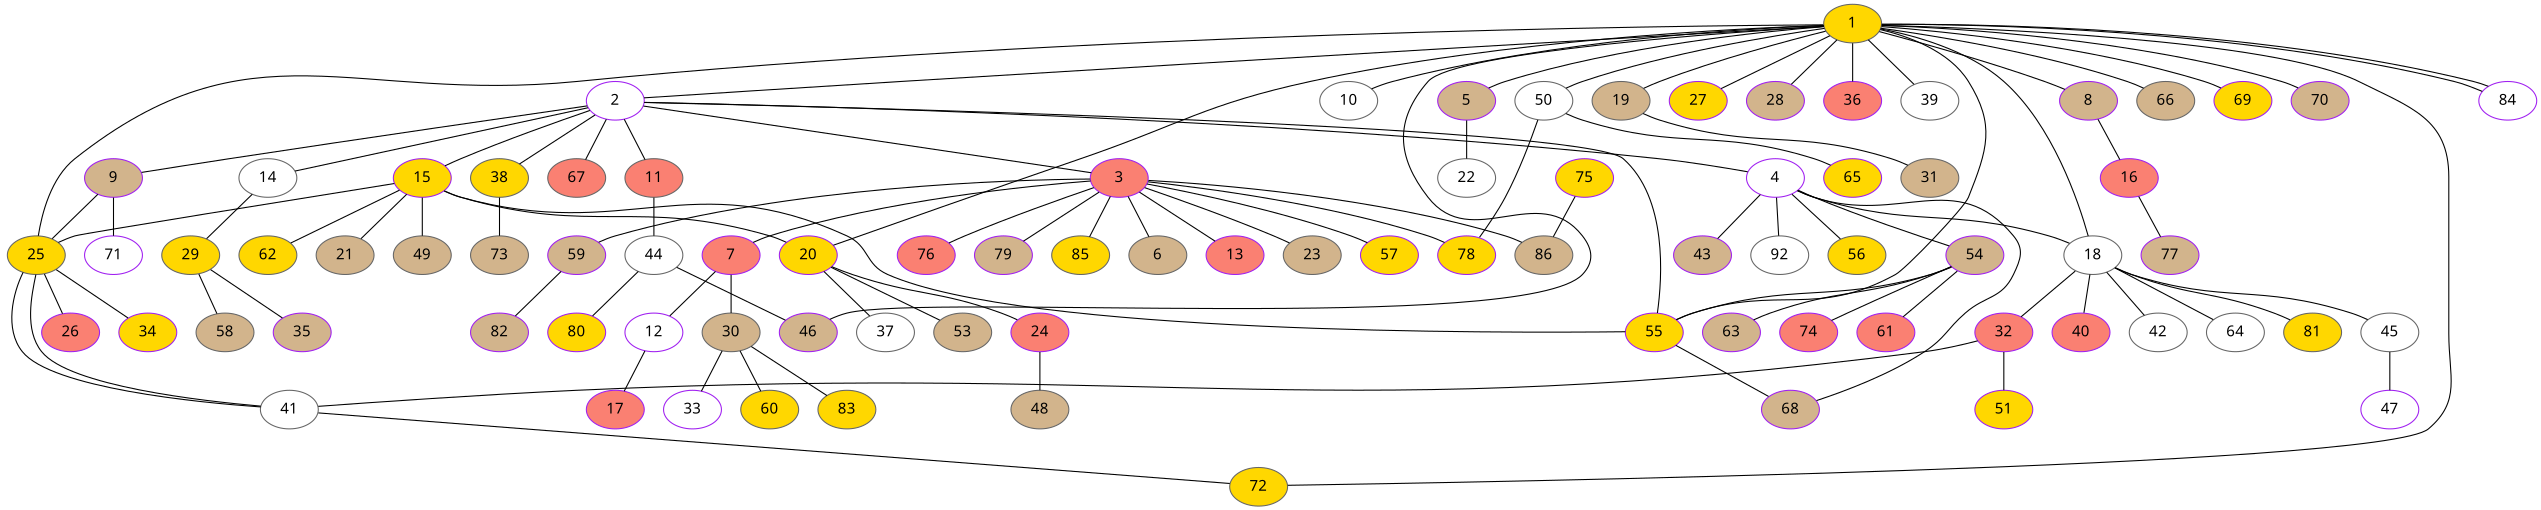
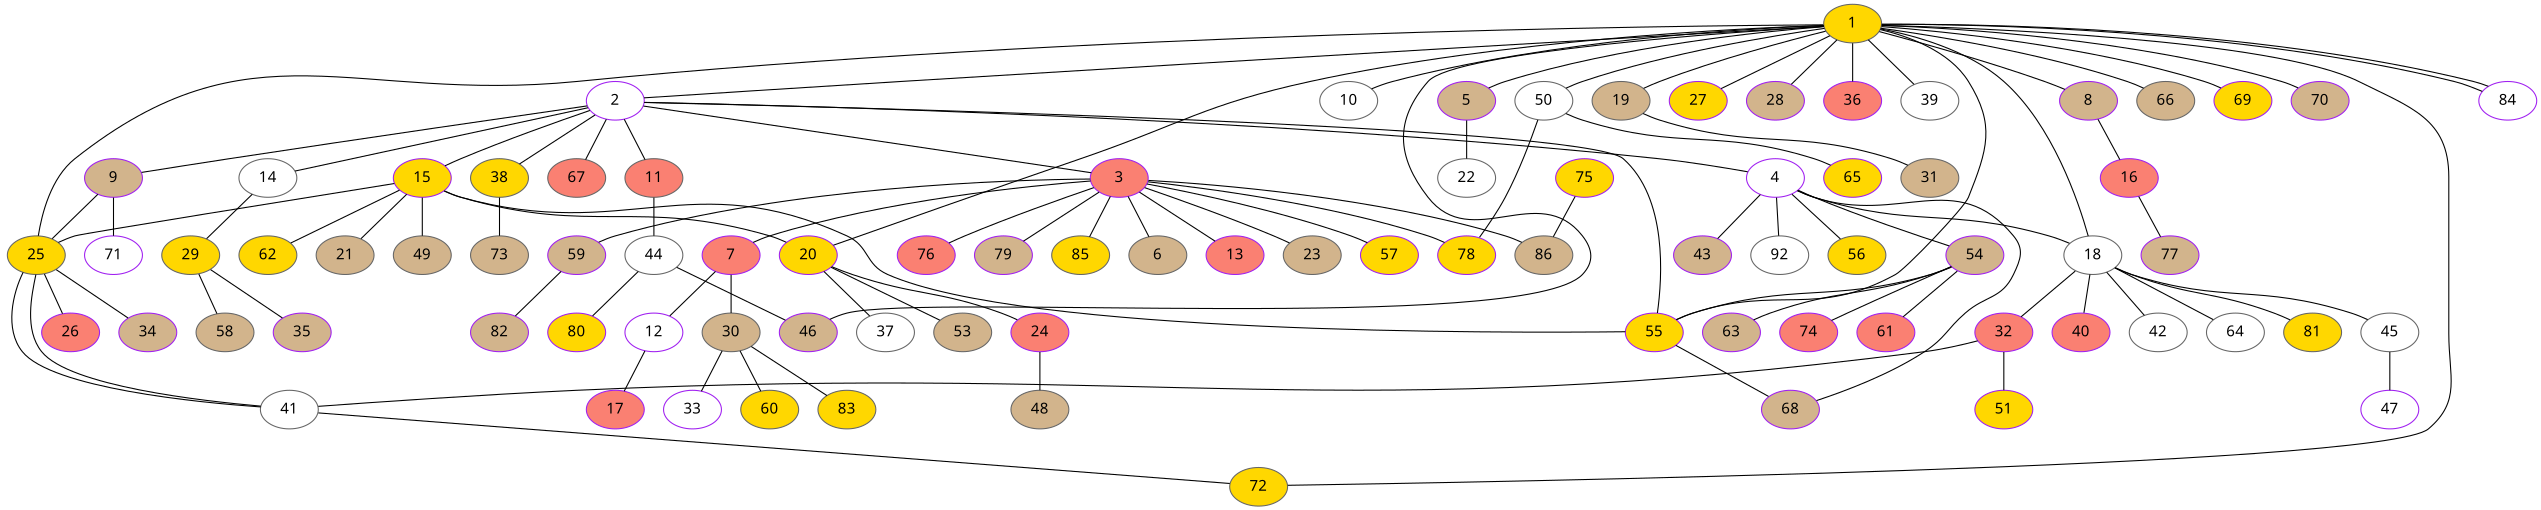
(148, 332) -> (148, 332)
